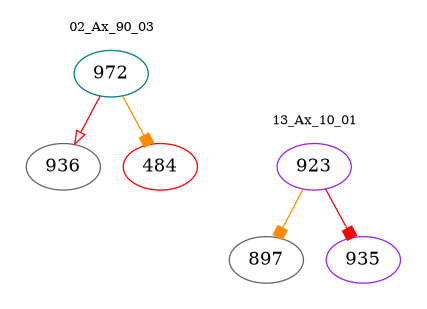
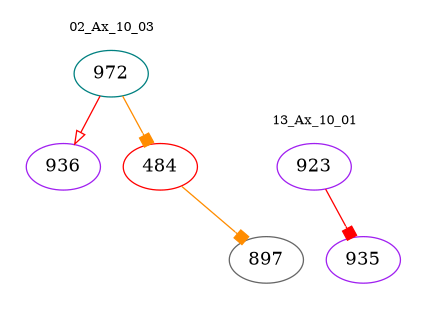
(112, 28) -> (112, 28)
(63, 167) -> (63, 167)
(293, 207) -> (208, 209)
